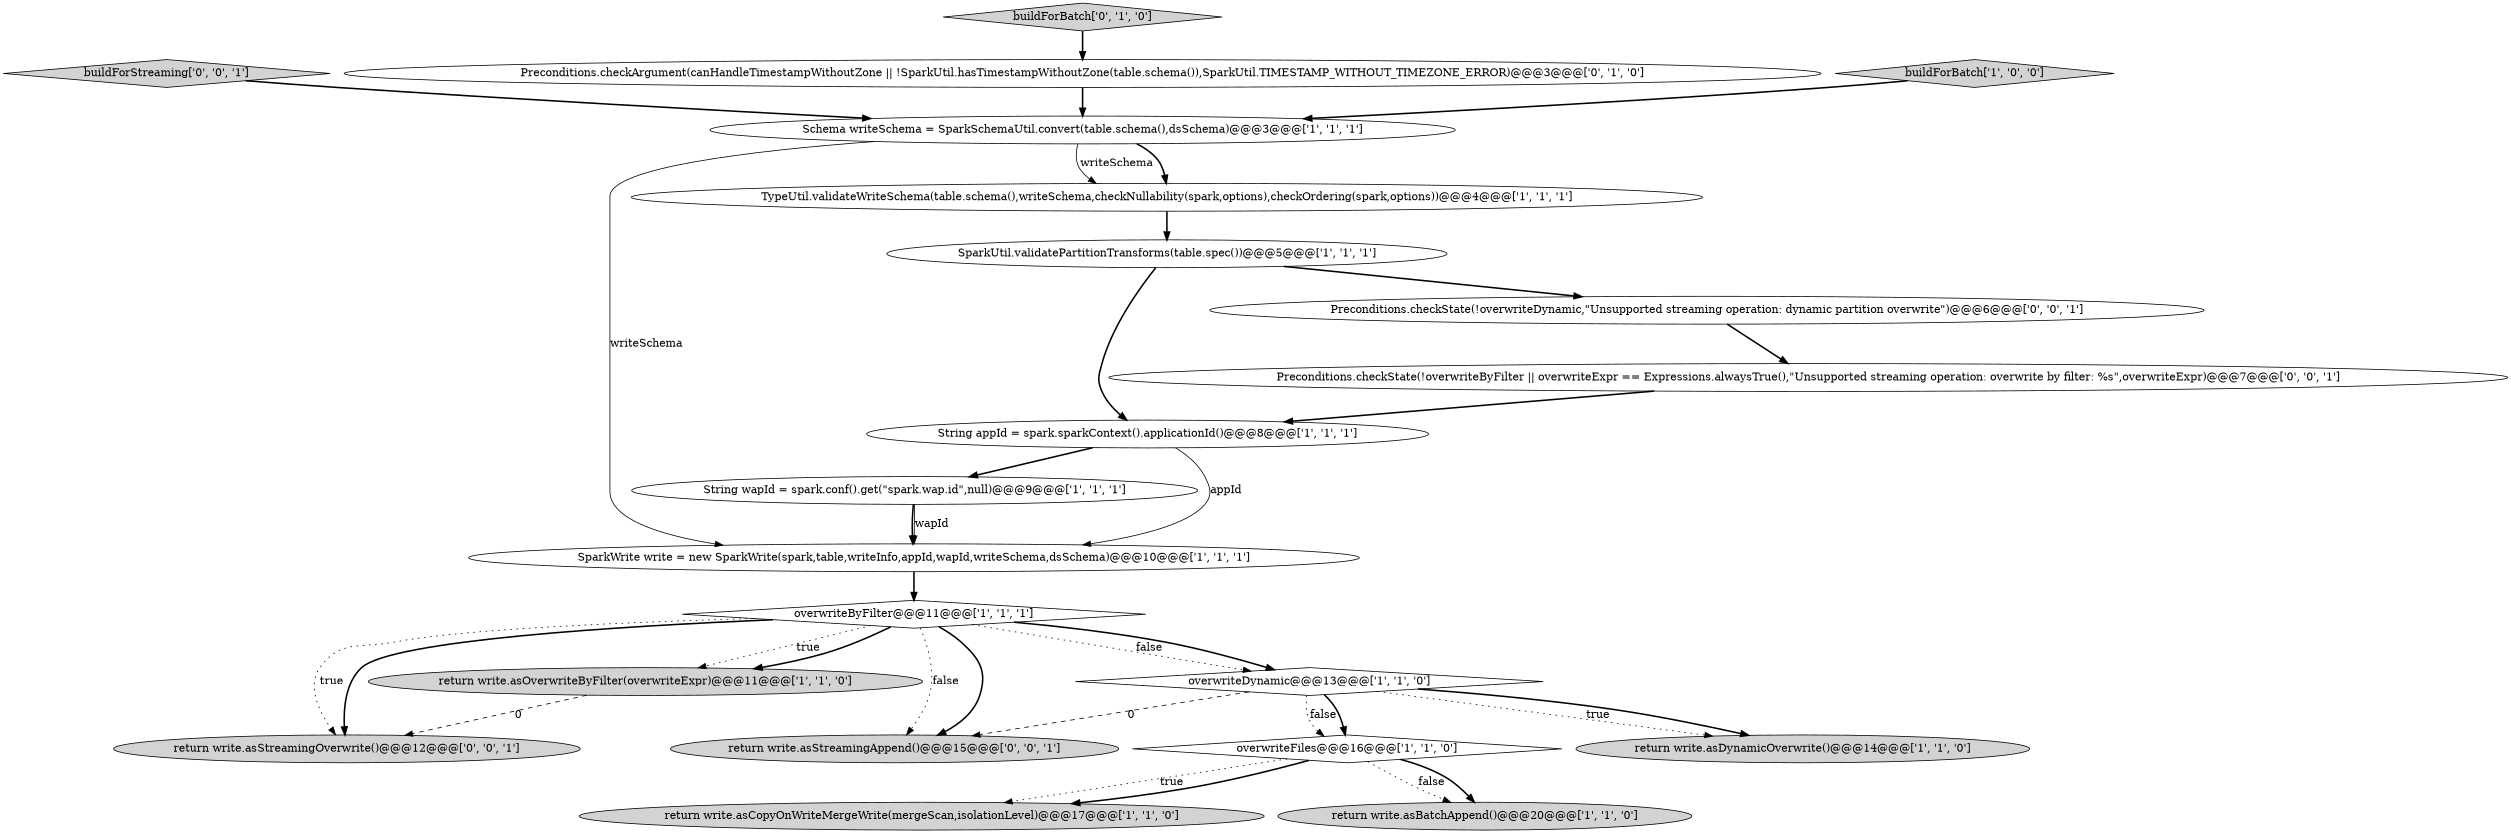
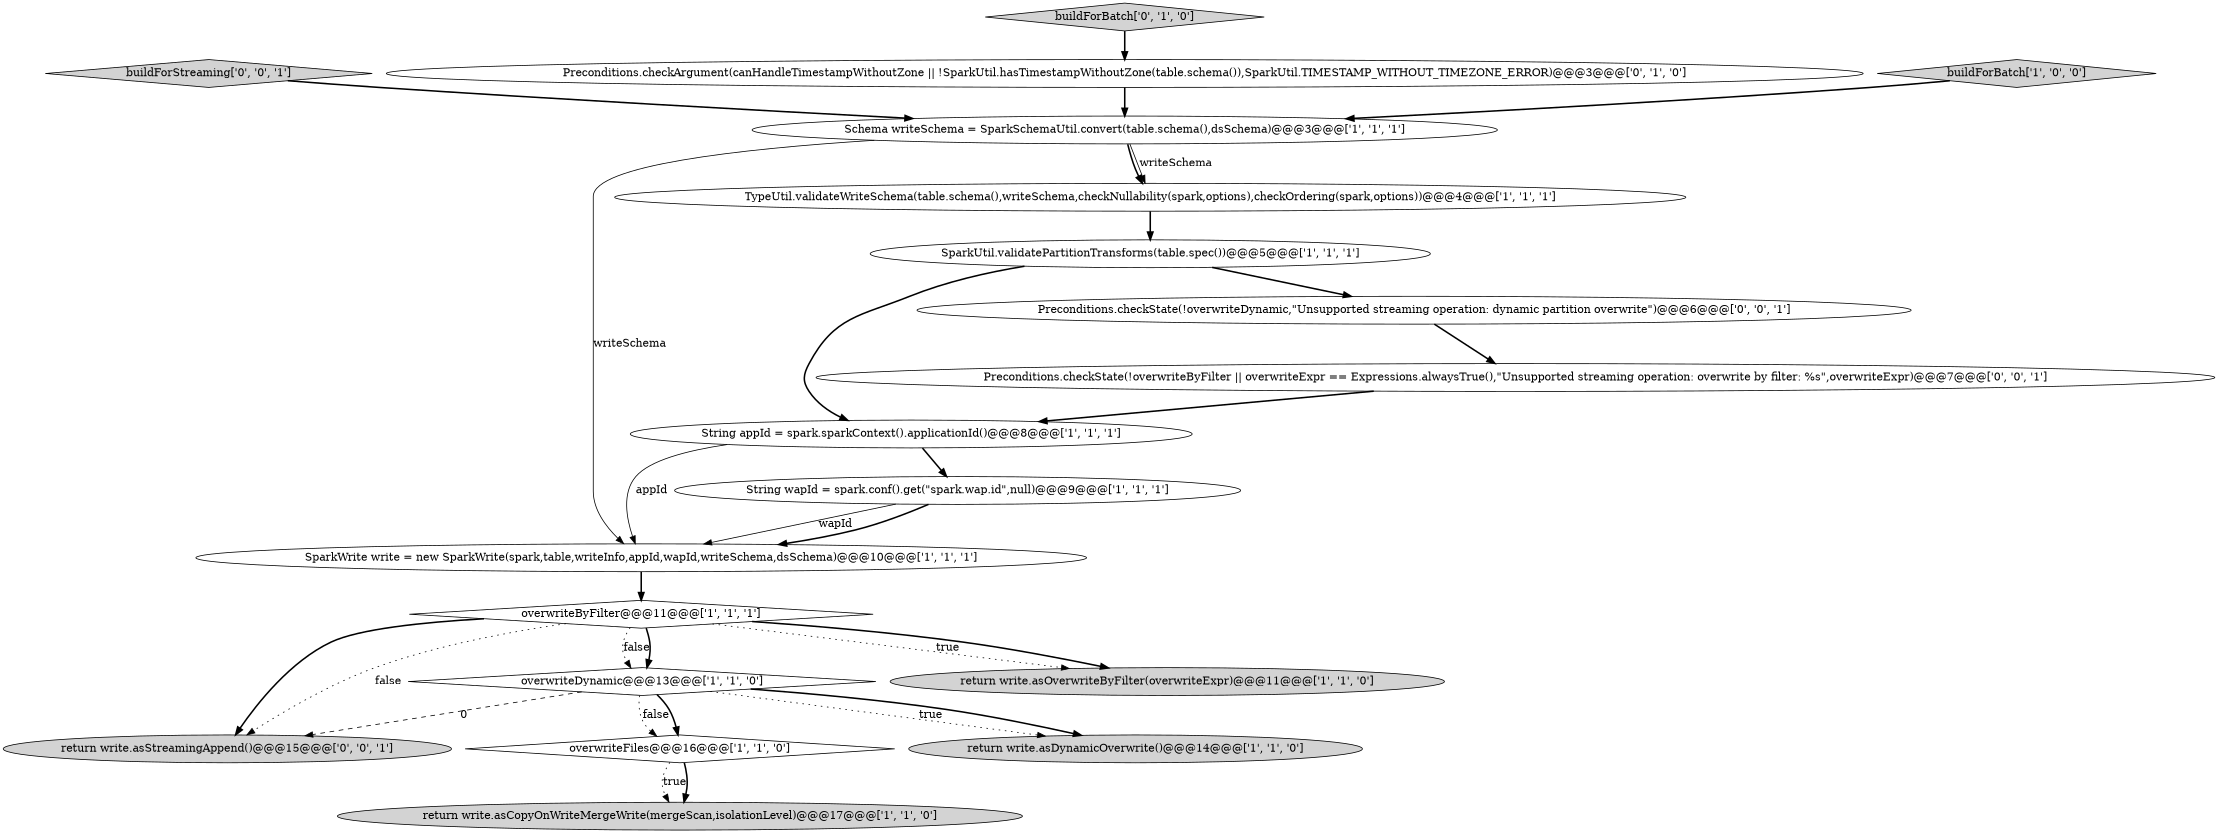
(347, 749) -> none
(1485, 816) -> none
